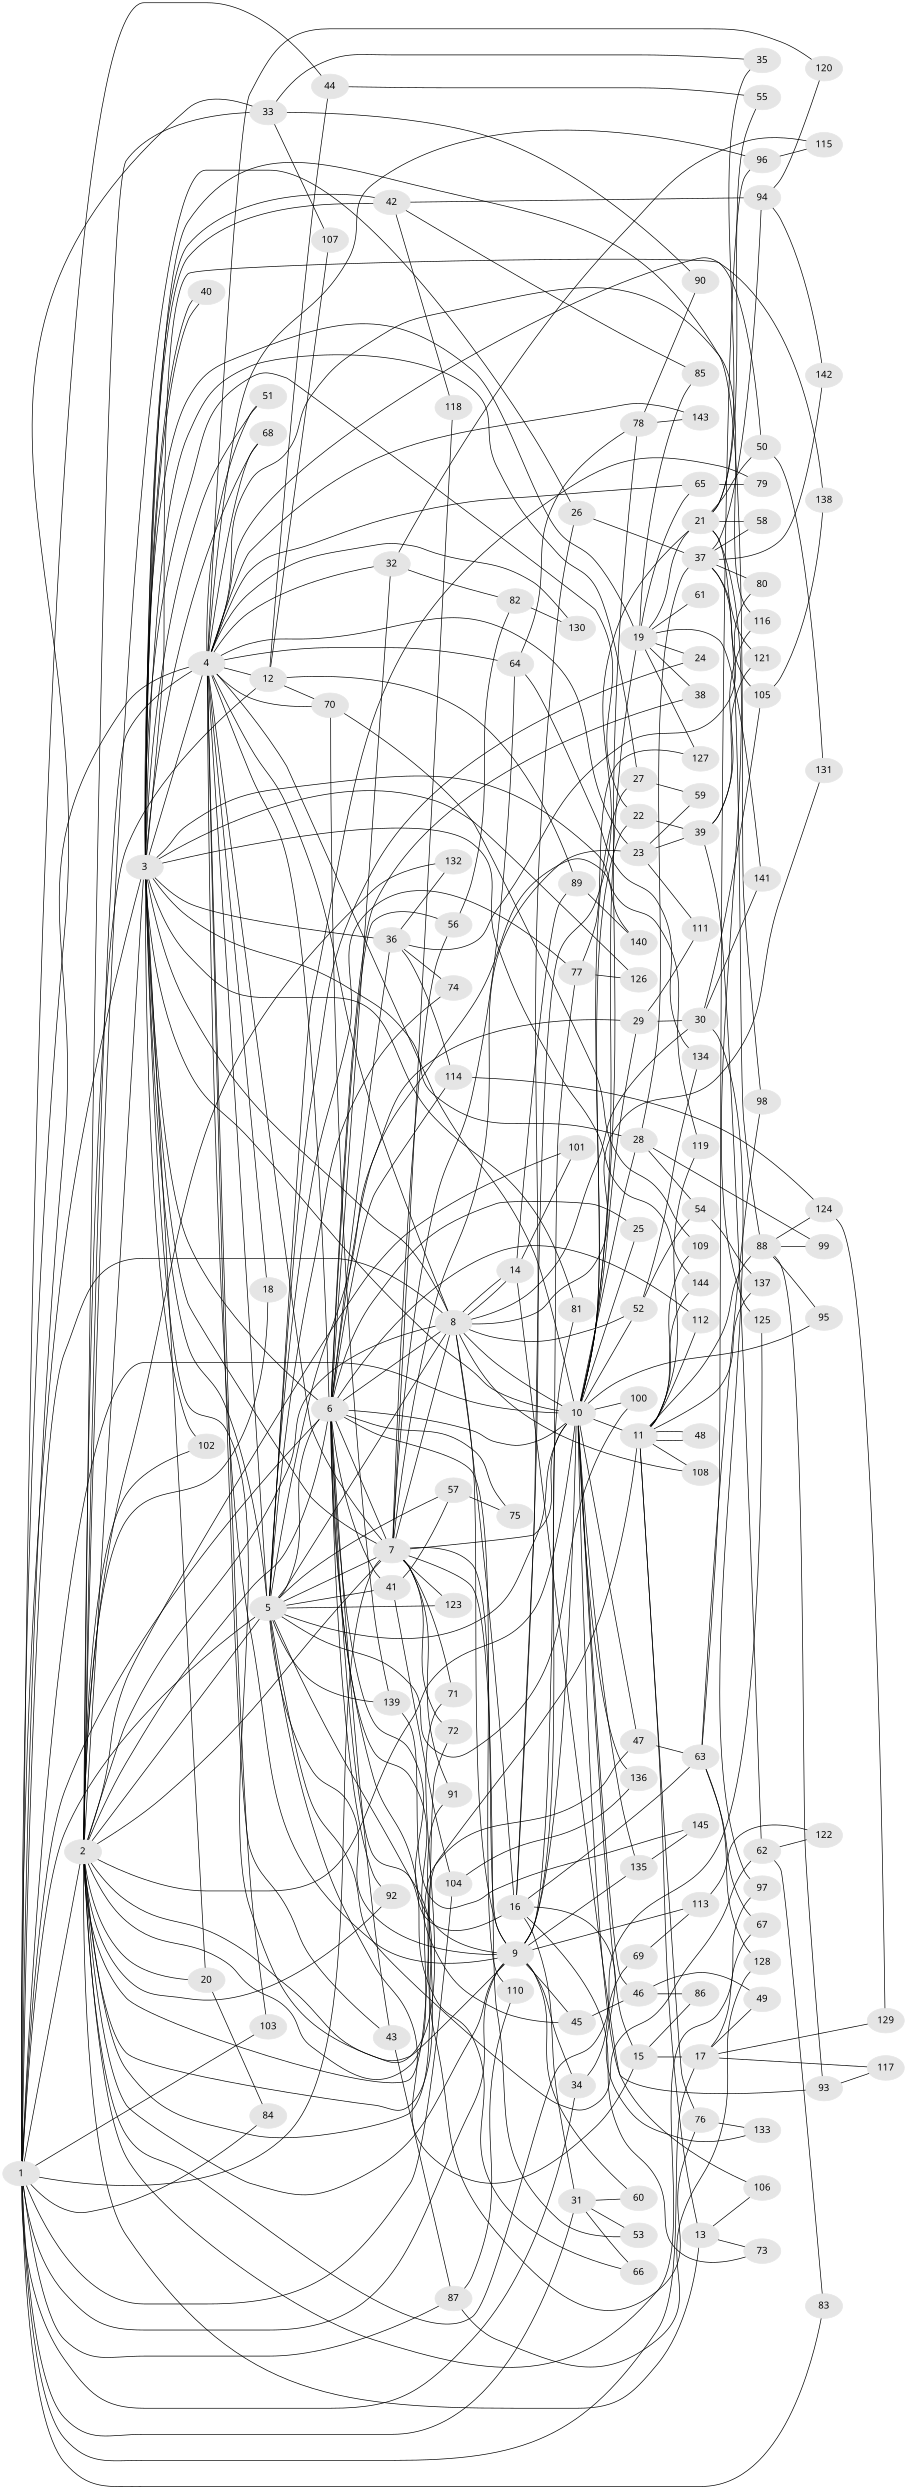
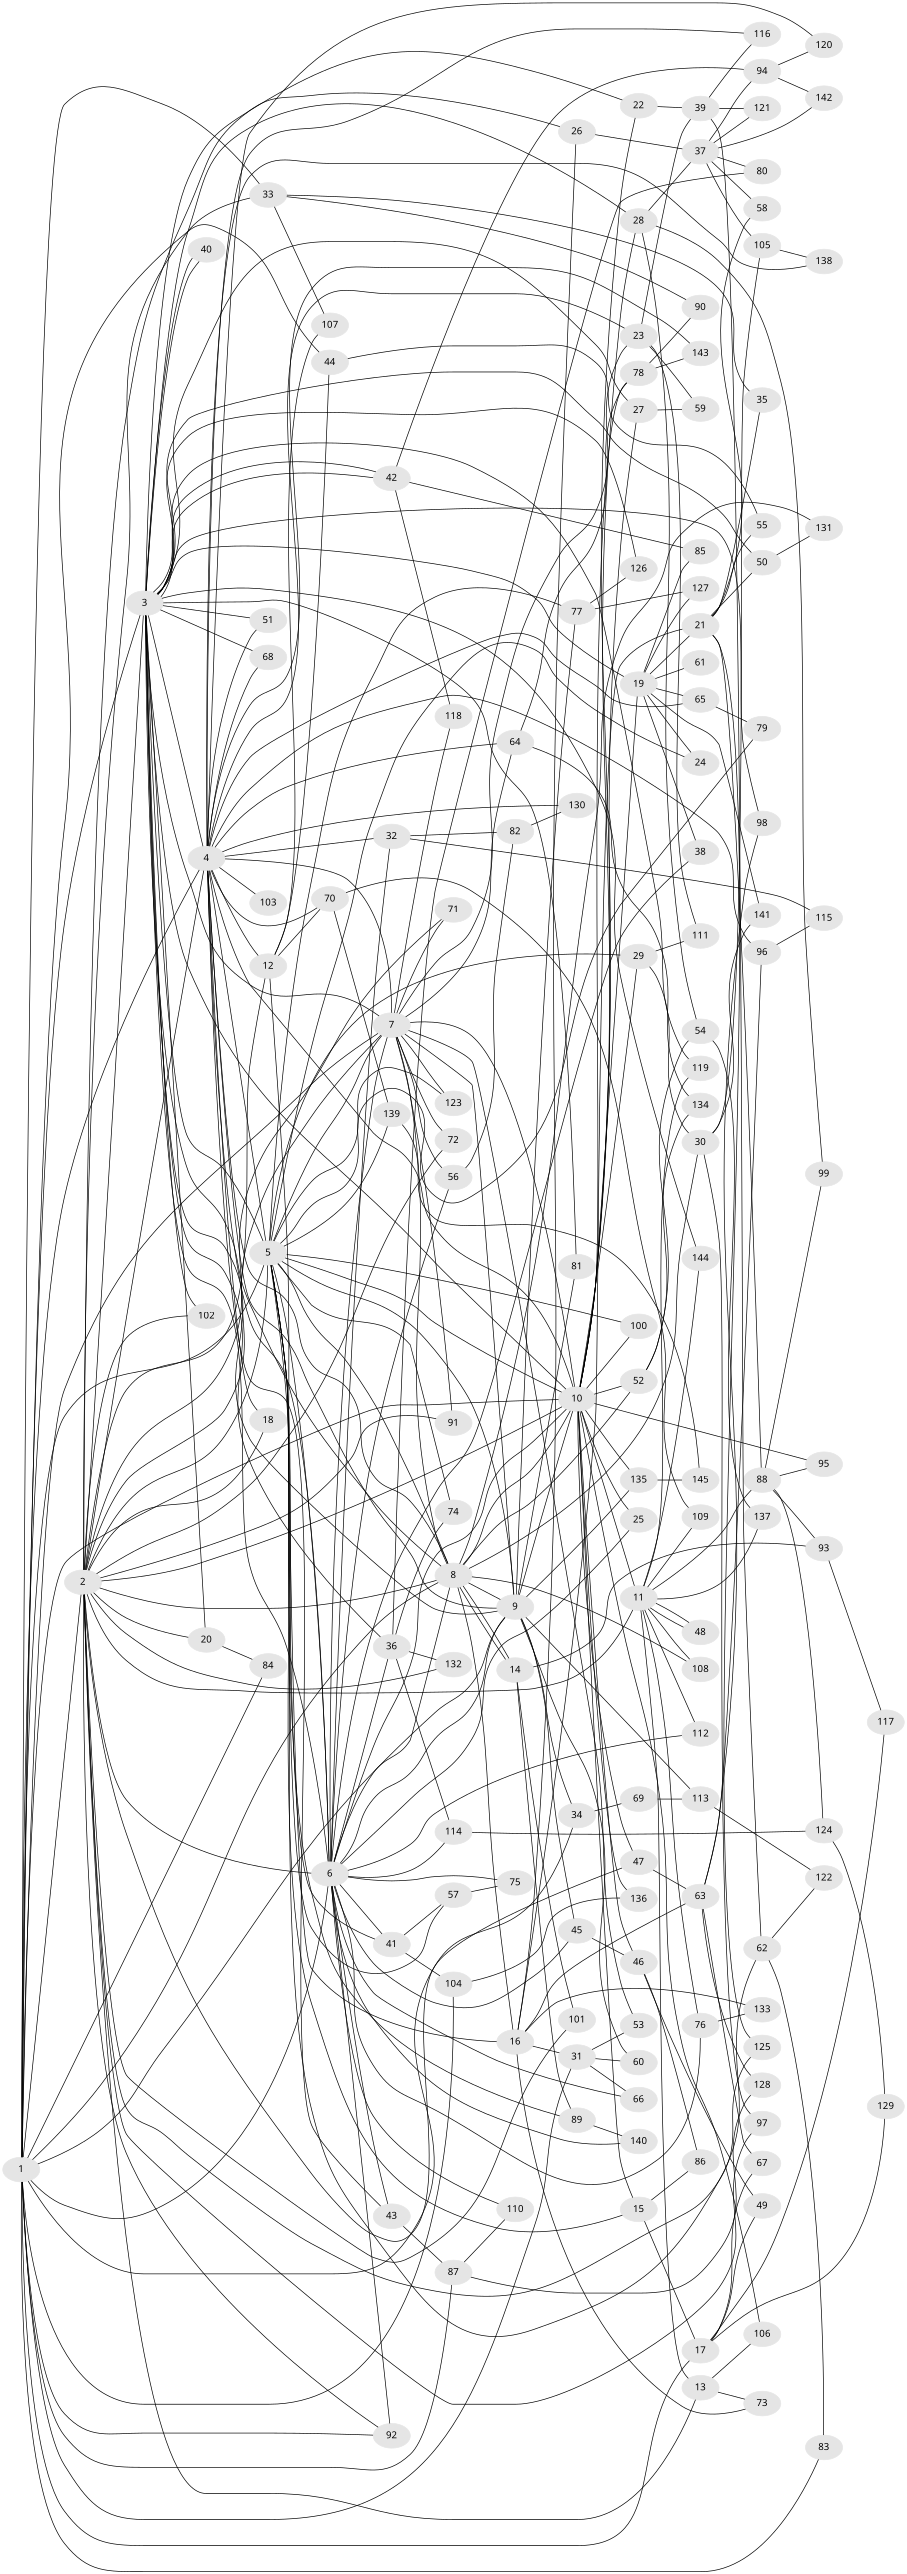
(145, 2100) -> (97, 2433)
(244, 2181) -> none
